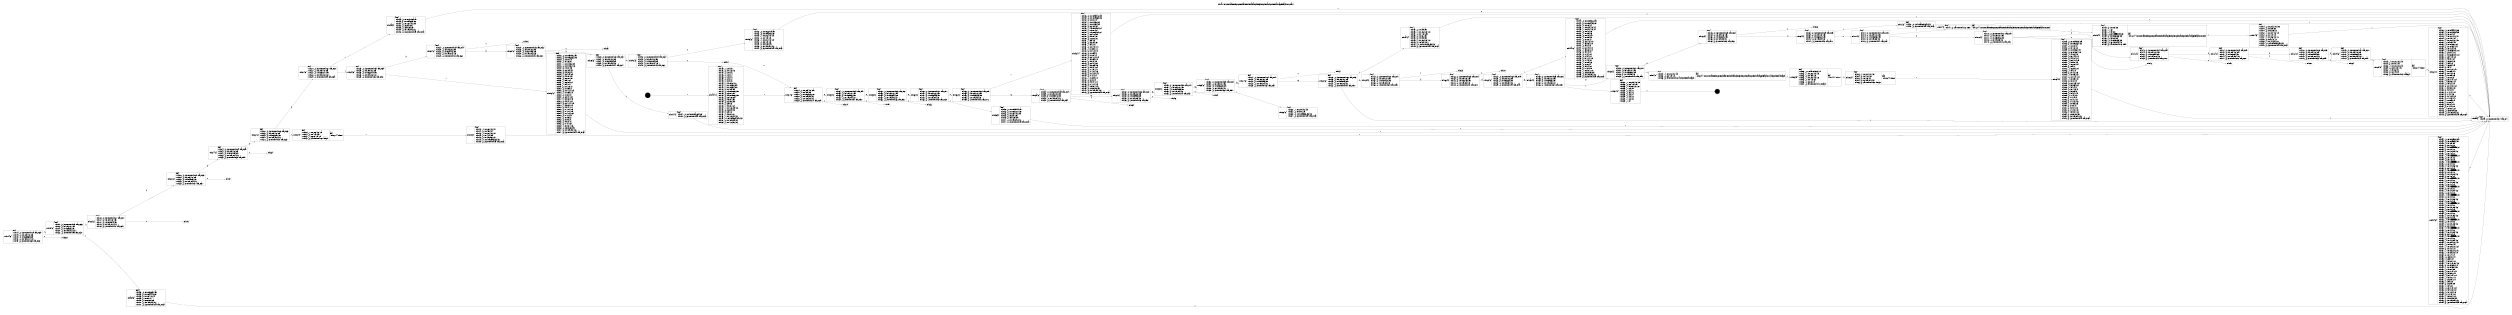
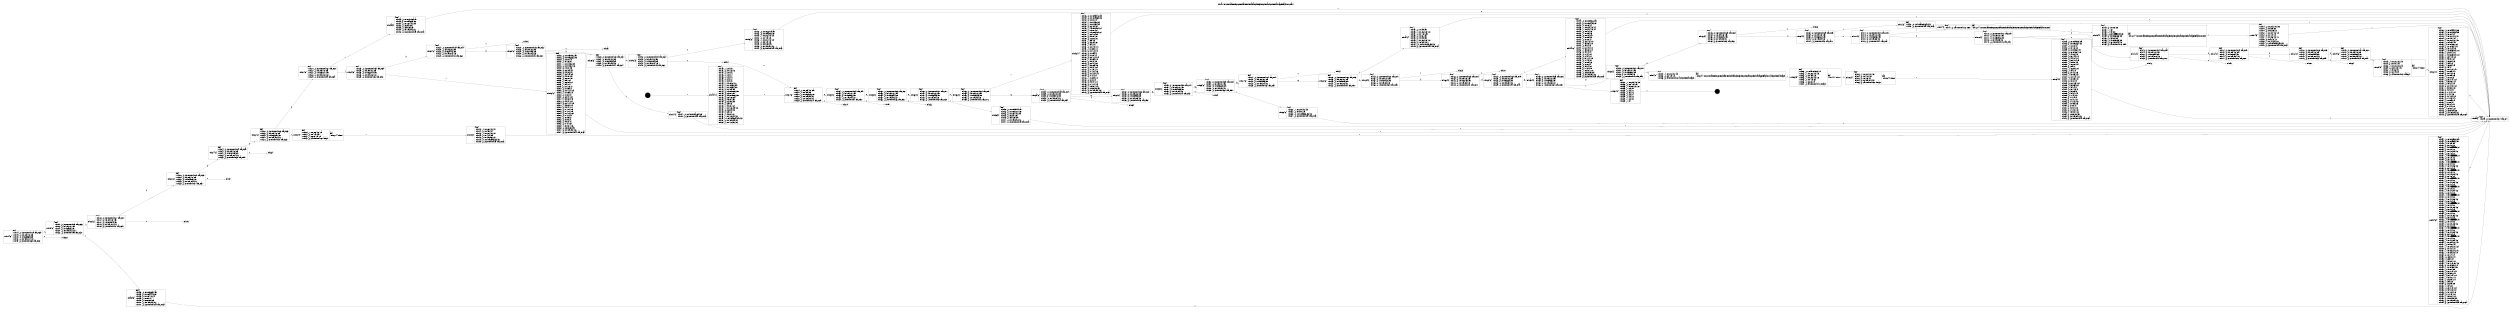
(1174, 99) -> none
(1899, 121) -> (1897, 124)
